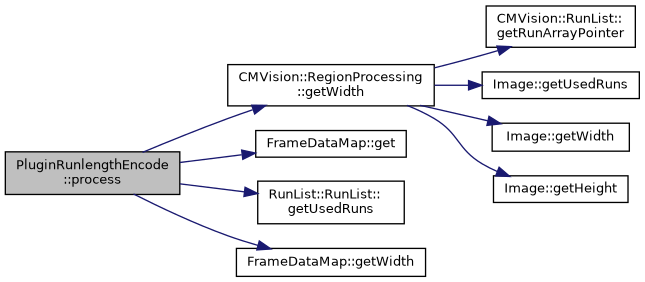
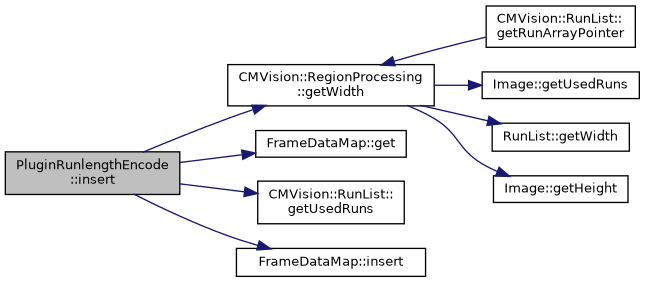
(466, 60) -> (440, 49)
(561, 137) -> (561, 137)
(93, 173) -> (93, 173)
(331, 202) -> (331, 202)
(331, 262) -> (331, 262)
